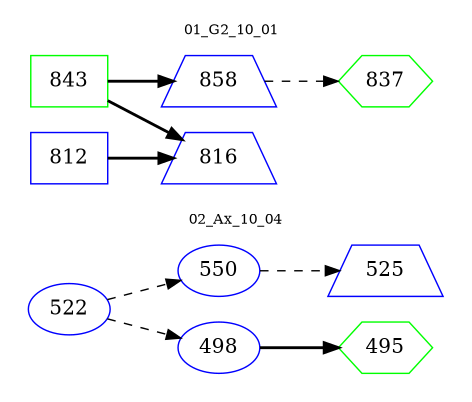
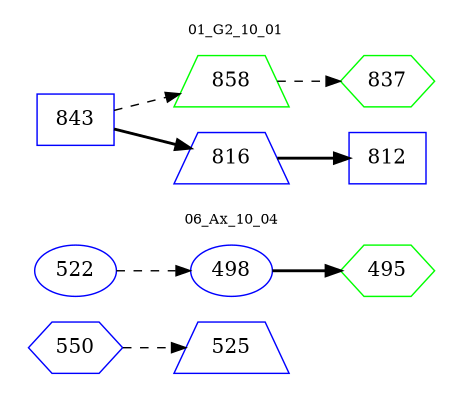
(69, 81) -> (76, 120)
(133, 81) -> (140, 104)
(219, 81) -> (232, 81)
(133, 158) -> (306, 158)
(236, 220) -> (232, 220)
(219, 271) -> (76, 348)
(137, 292) -> none
